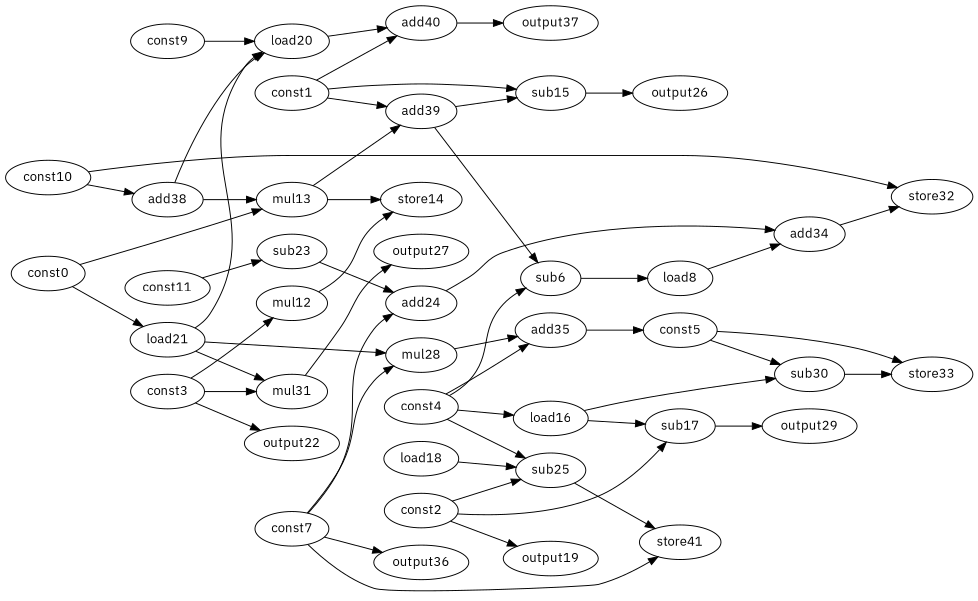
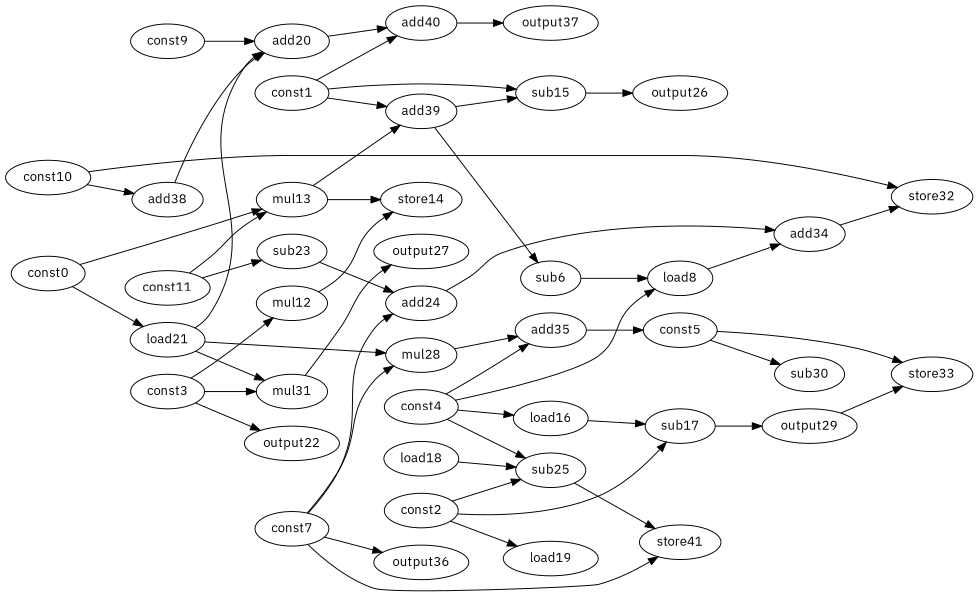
(292, 41) -> (292, 41)
(222, 200) -> (223, 245)
(485, 349) -> (566, 371)
(863, 374) -> (867, 402)
(675, 393) -> none
(551, 559) -> (551, 559)
